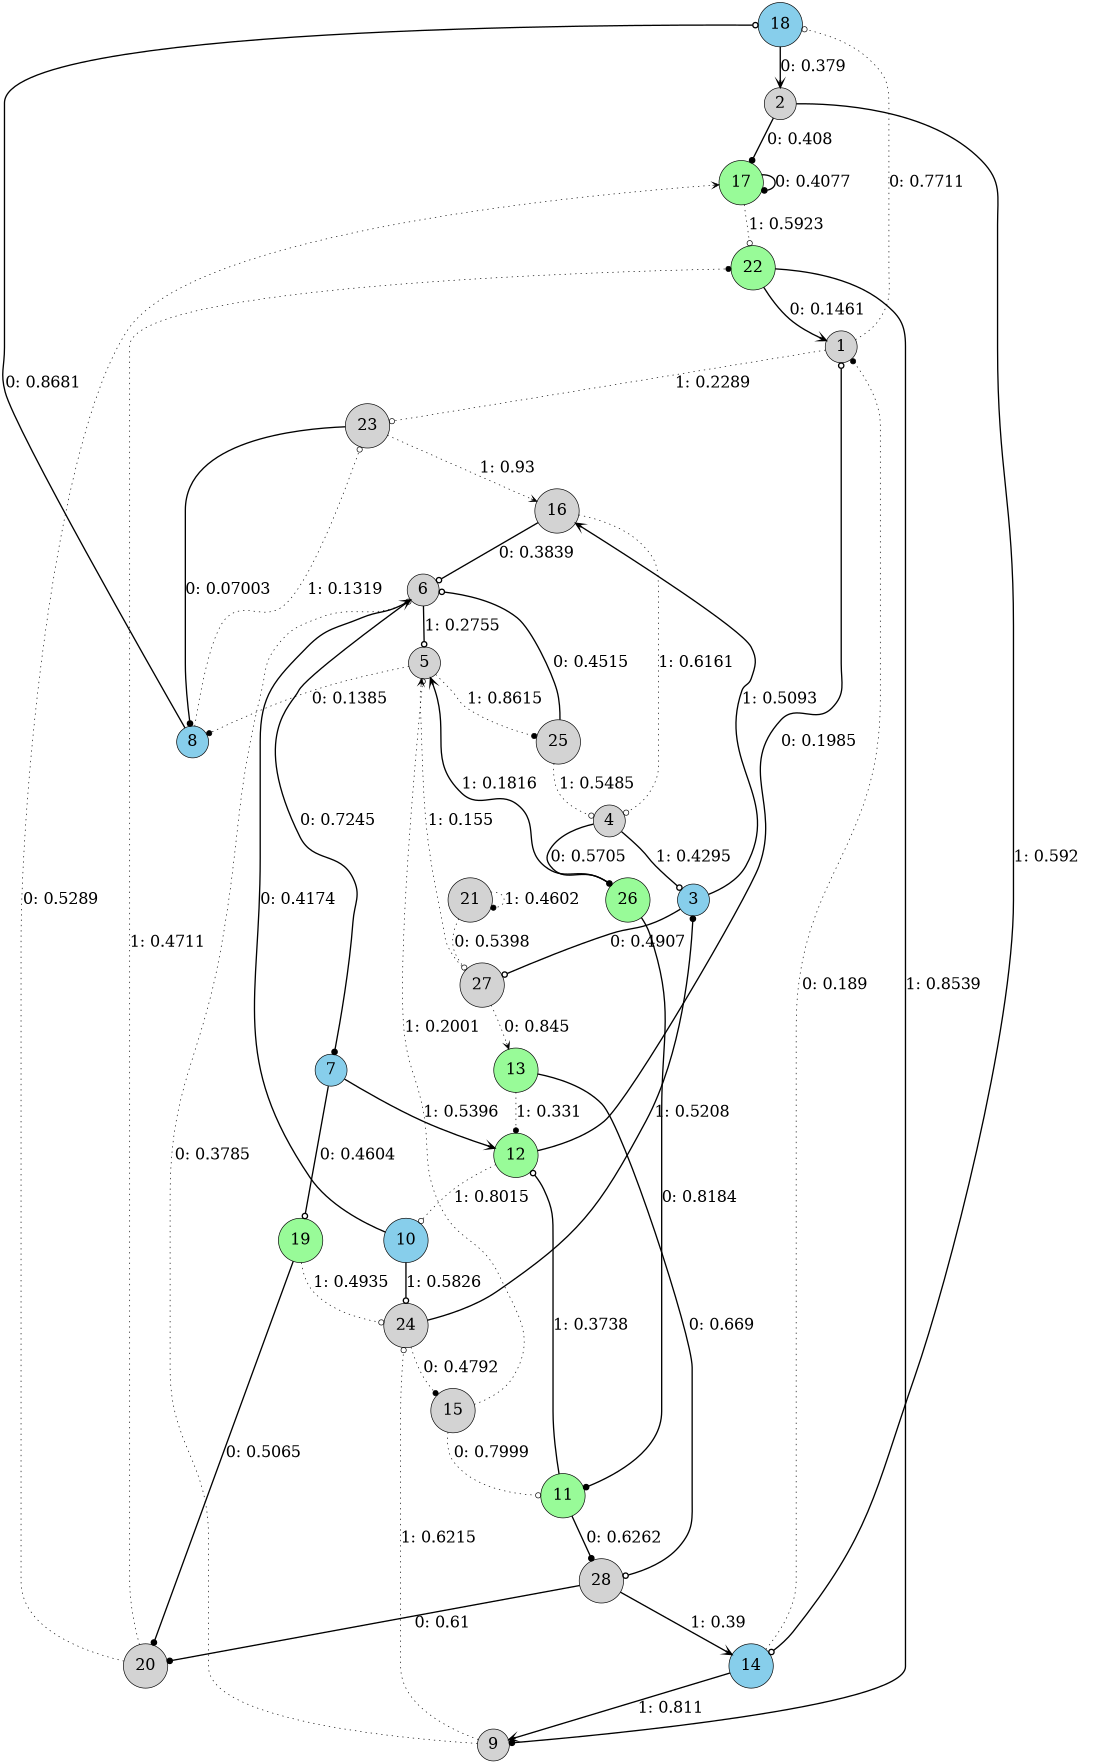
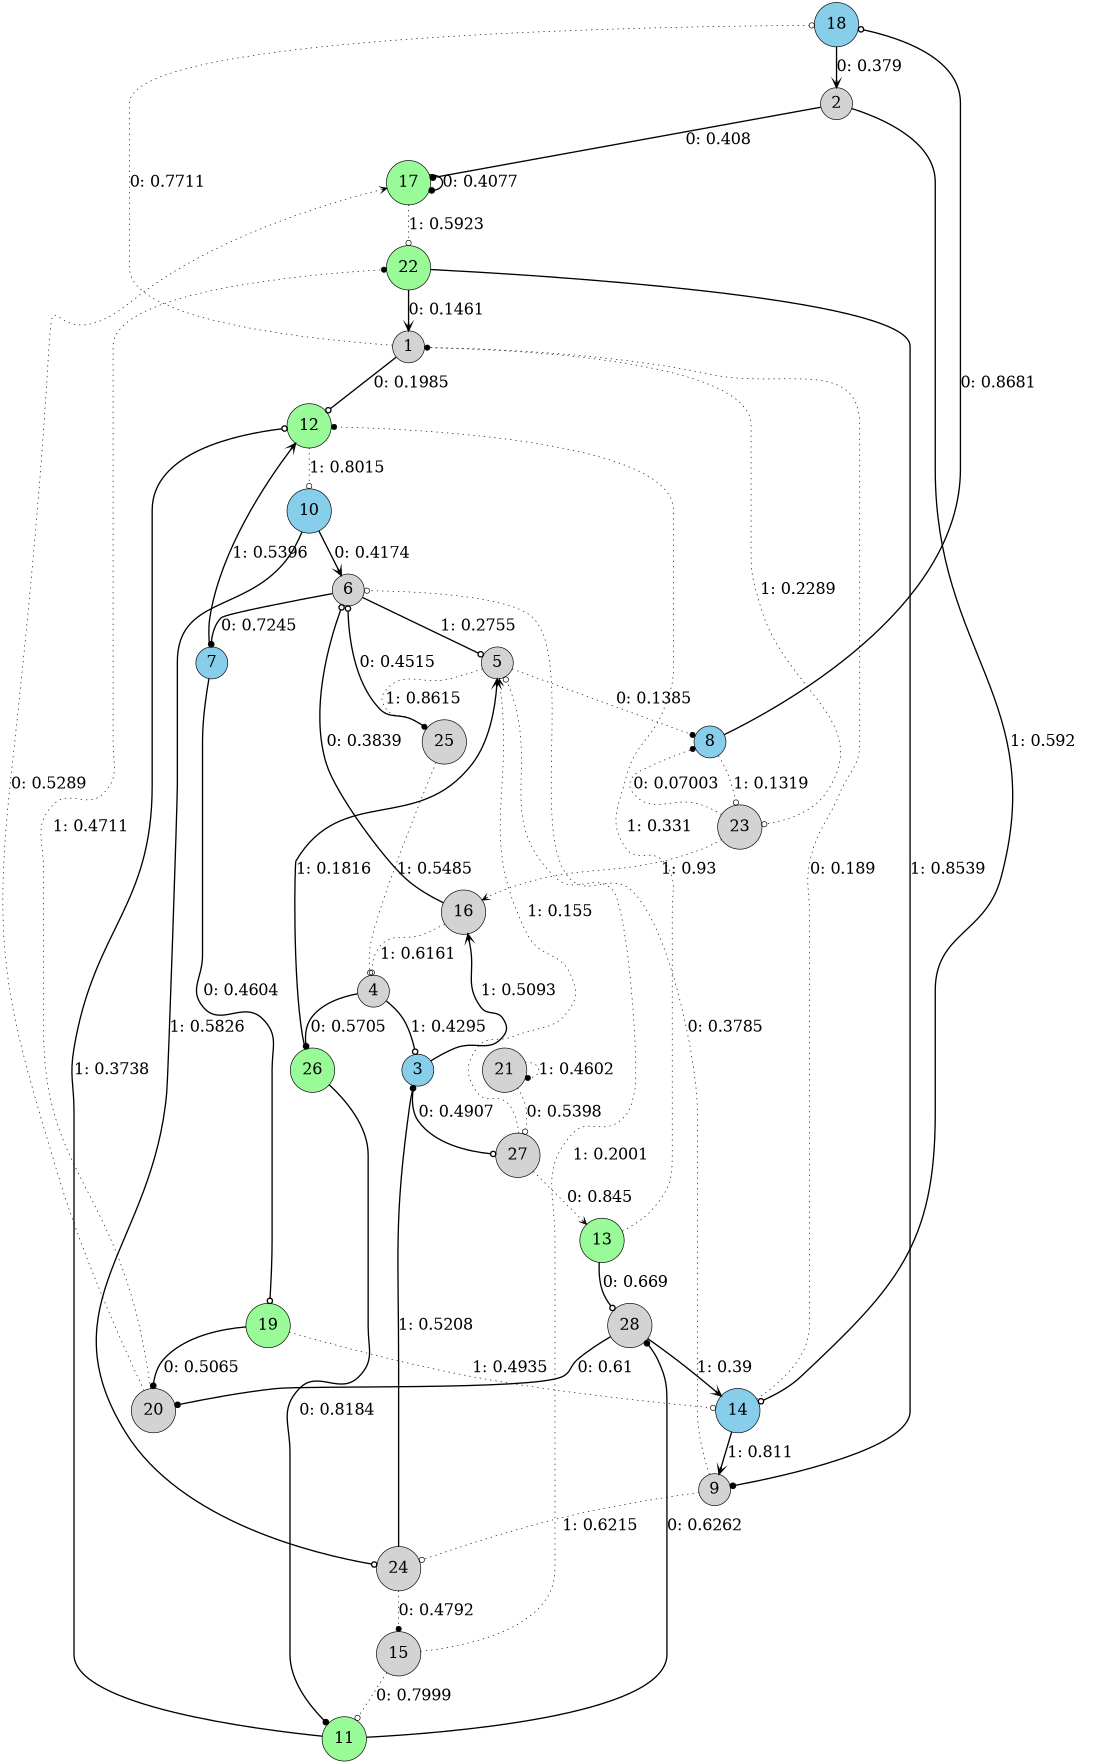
(185, 517) -> (638, 797)
(761, 778) -> (363, 383)
(329, 1305) -> (487, 1379)
